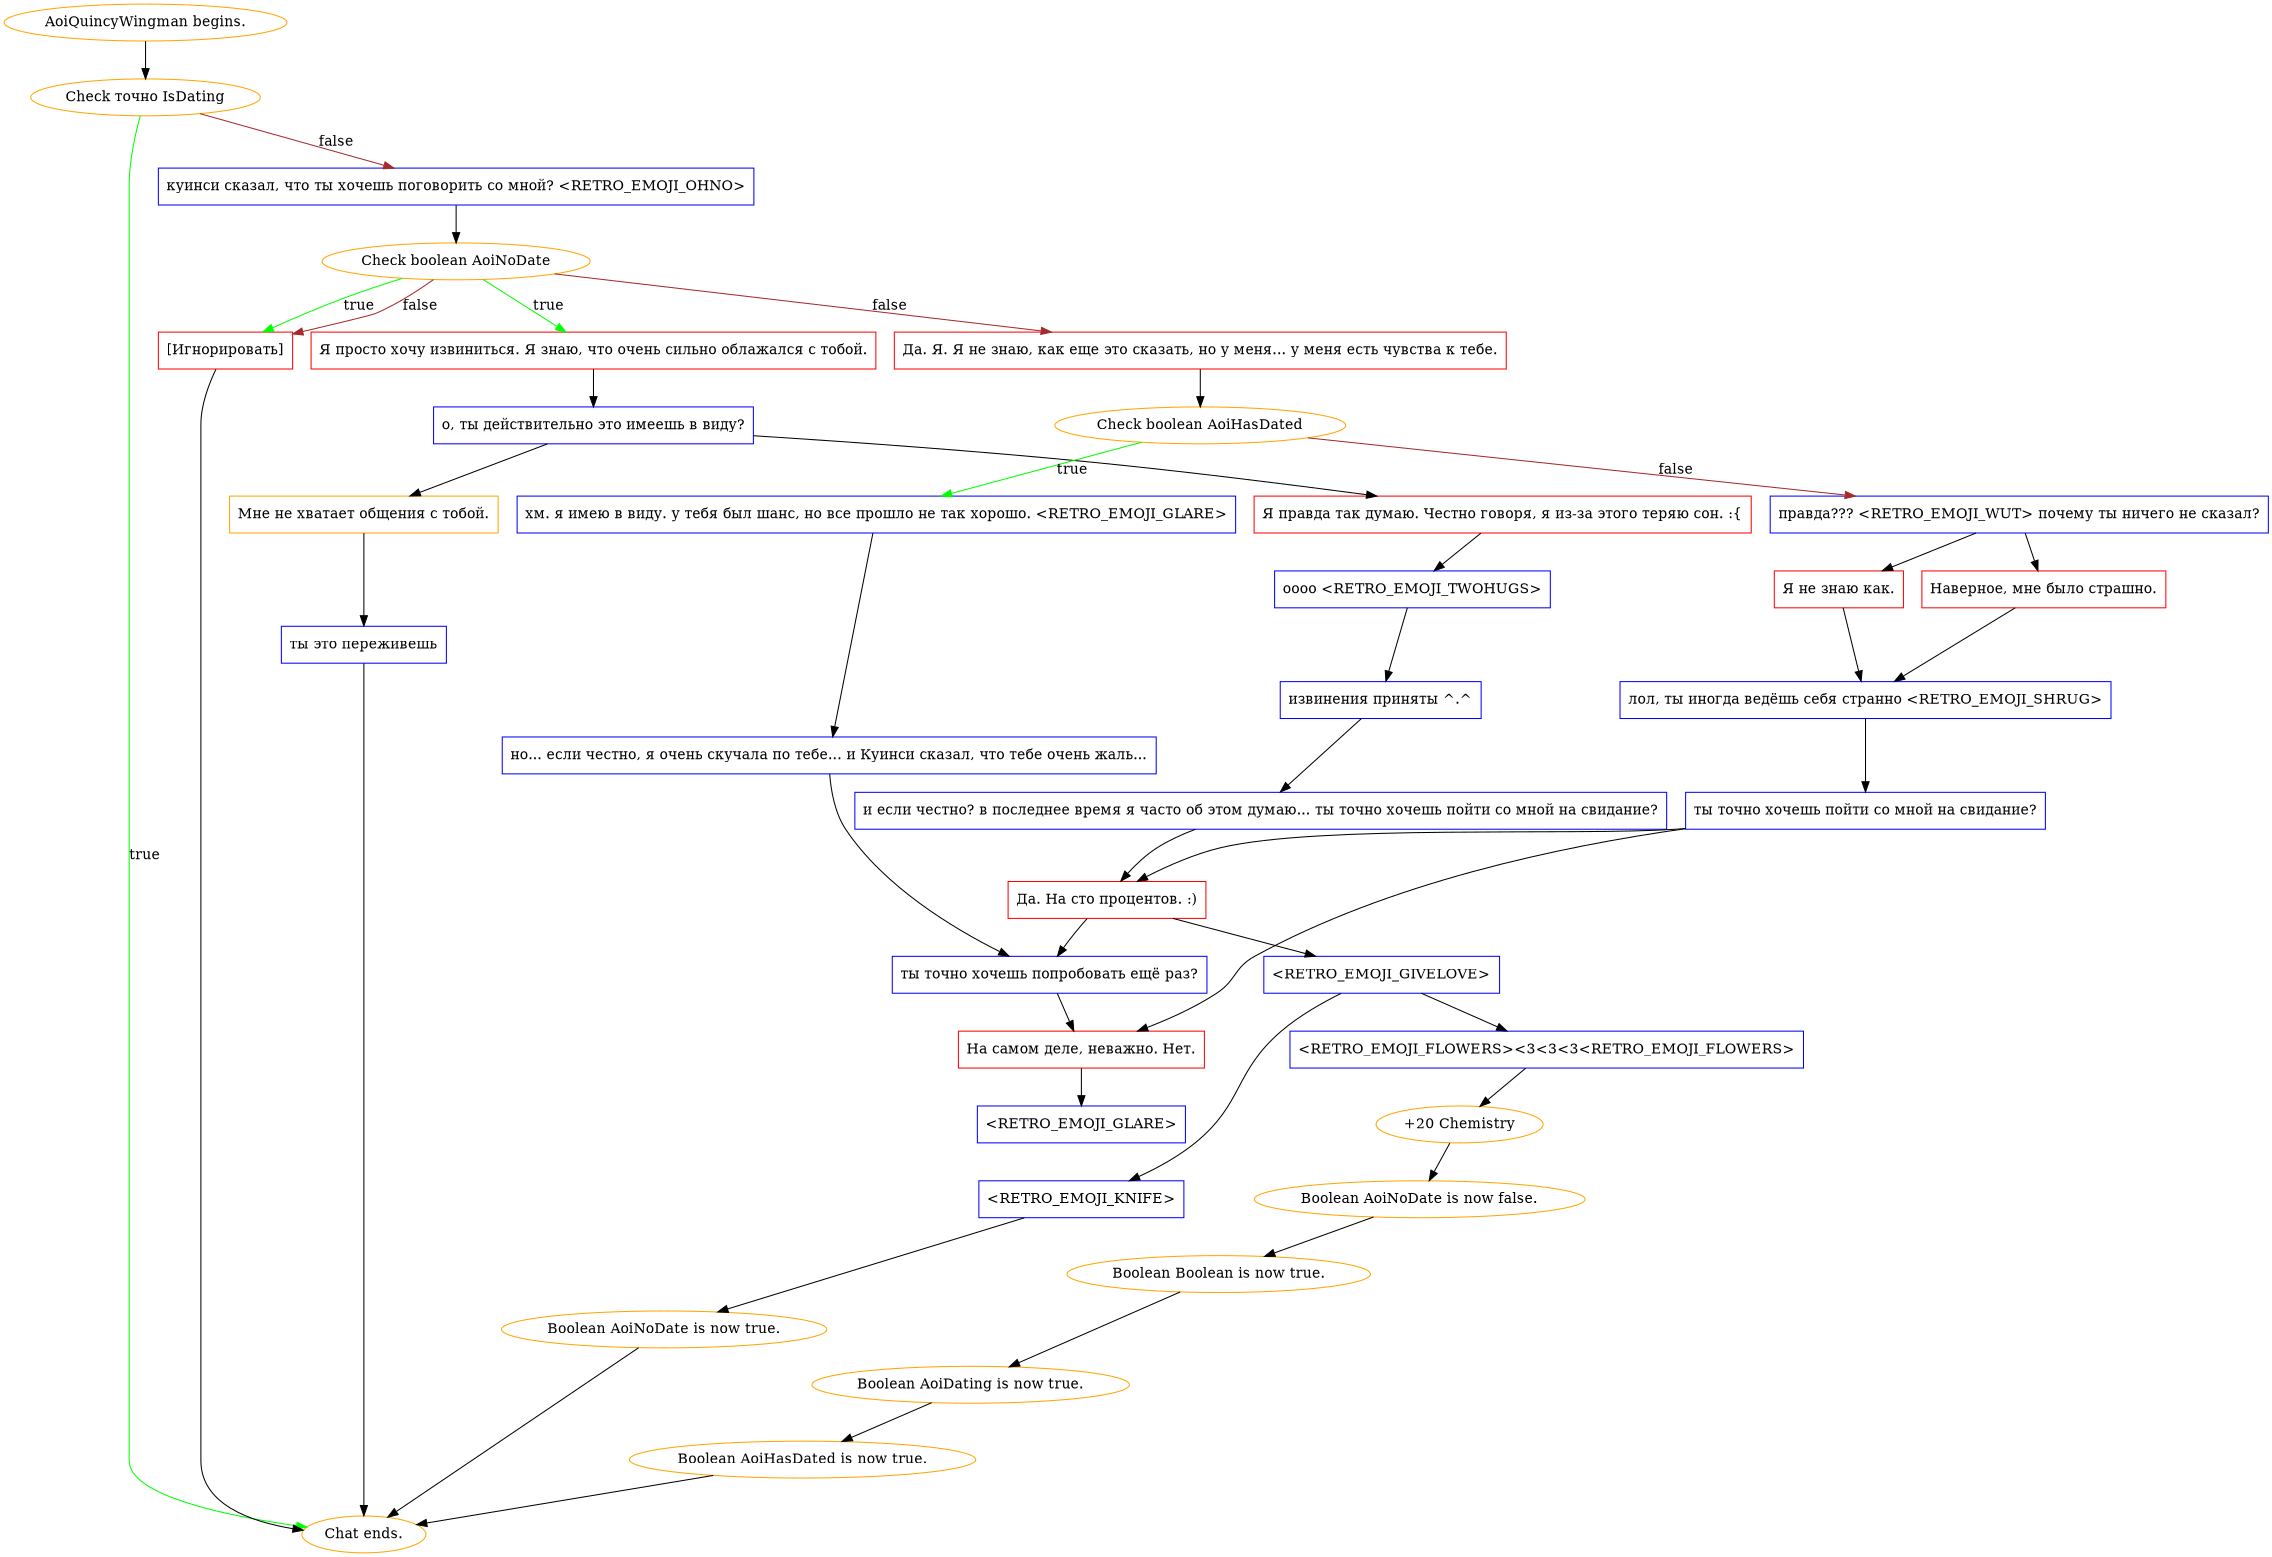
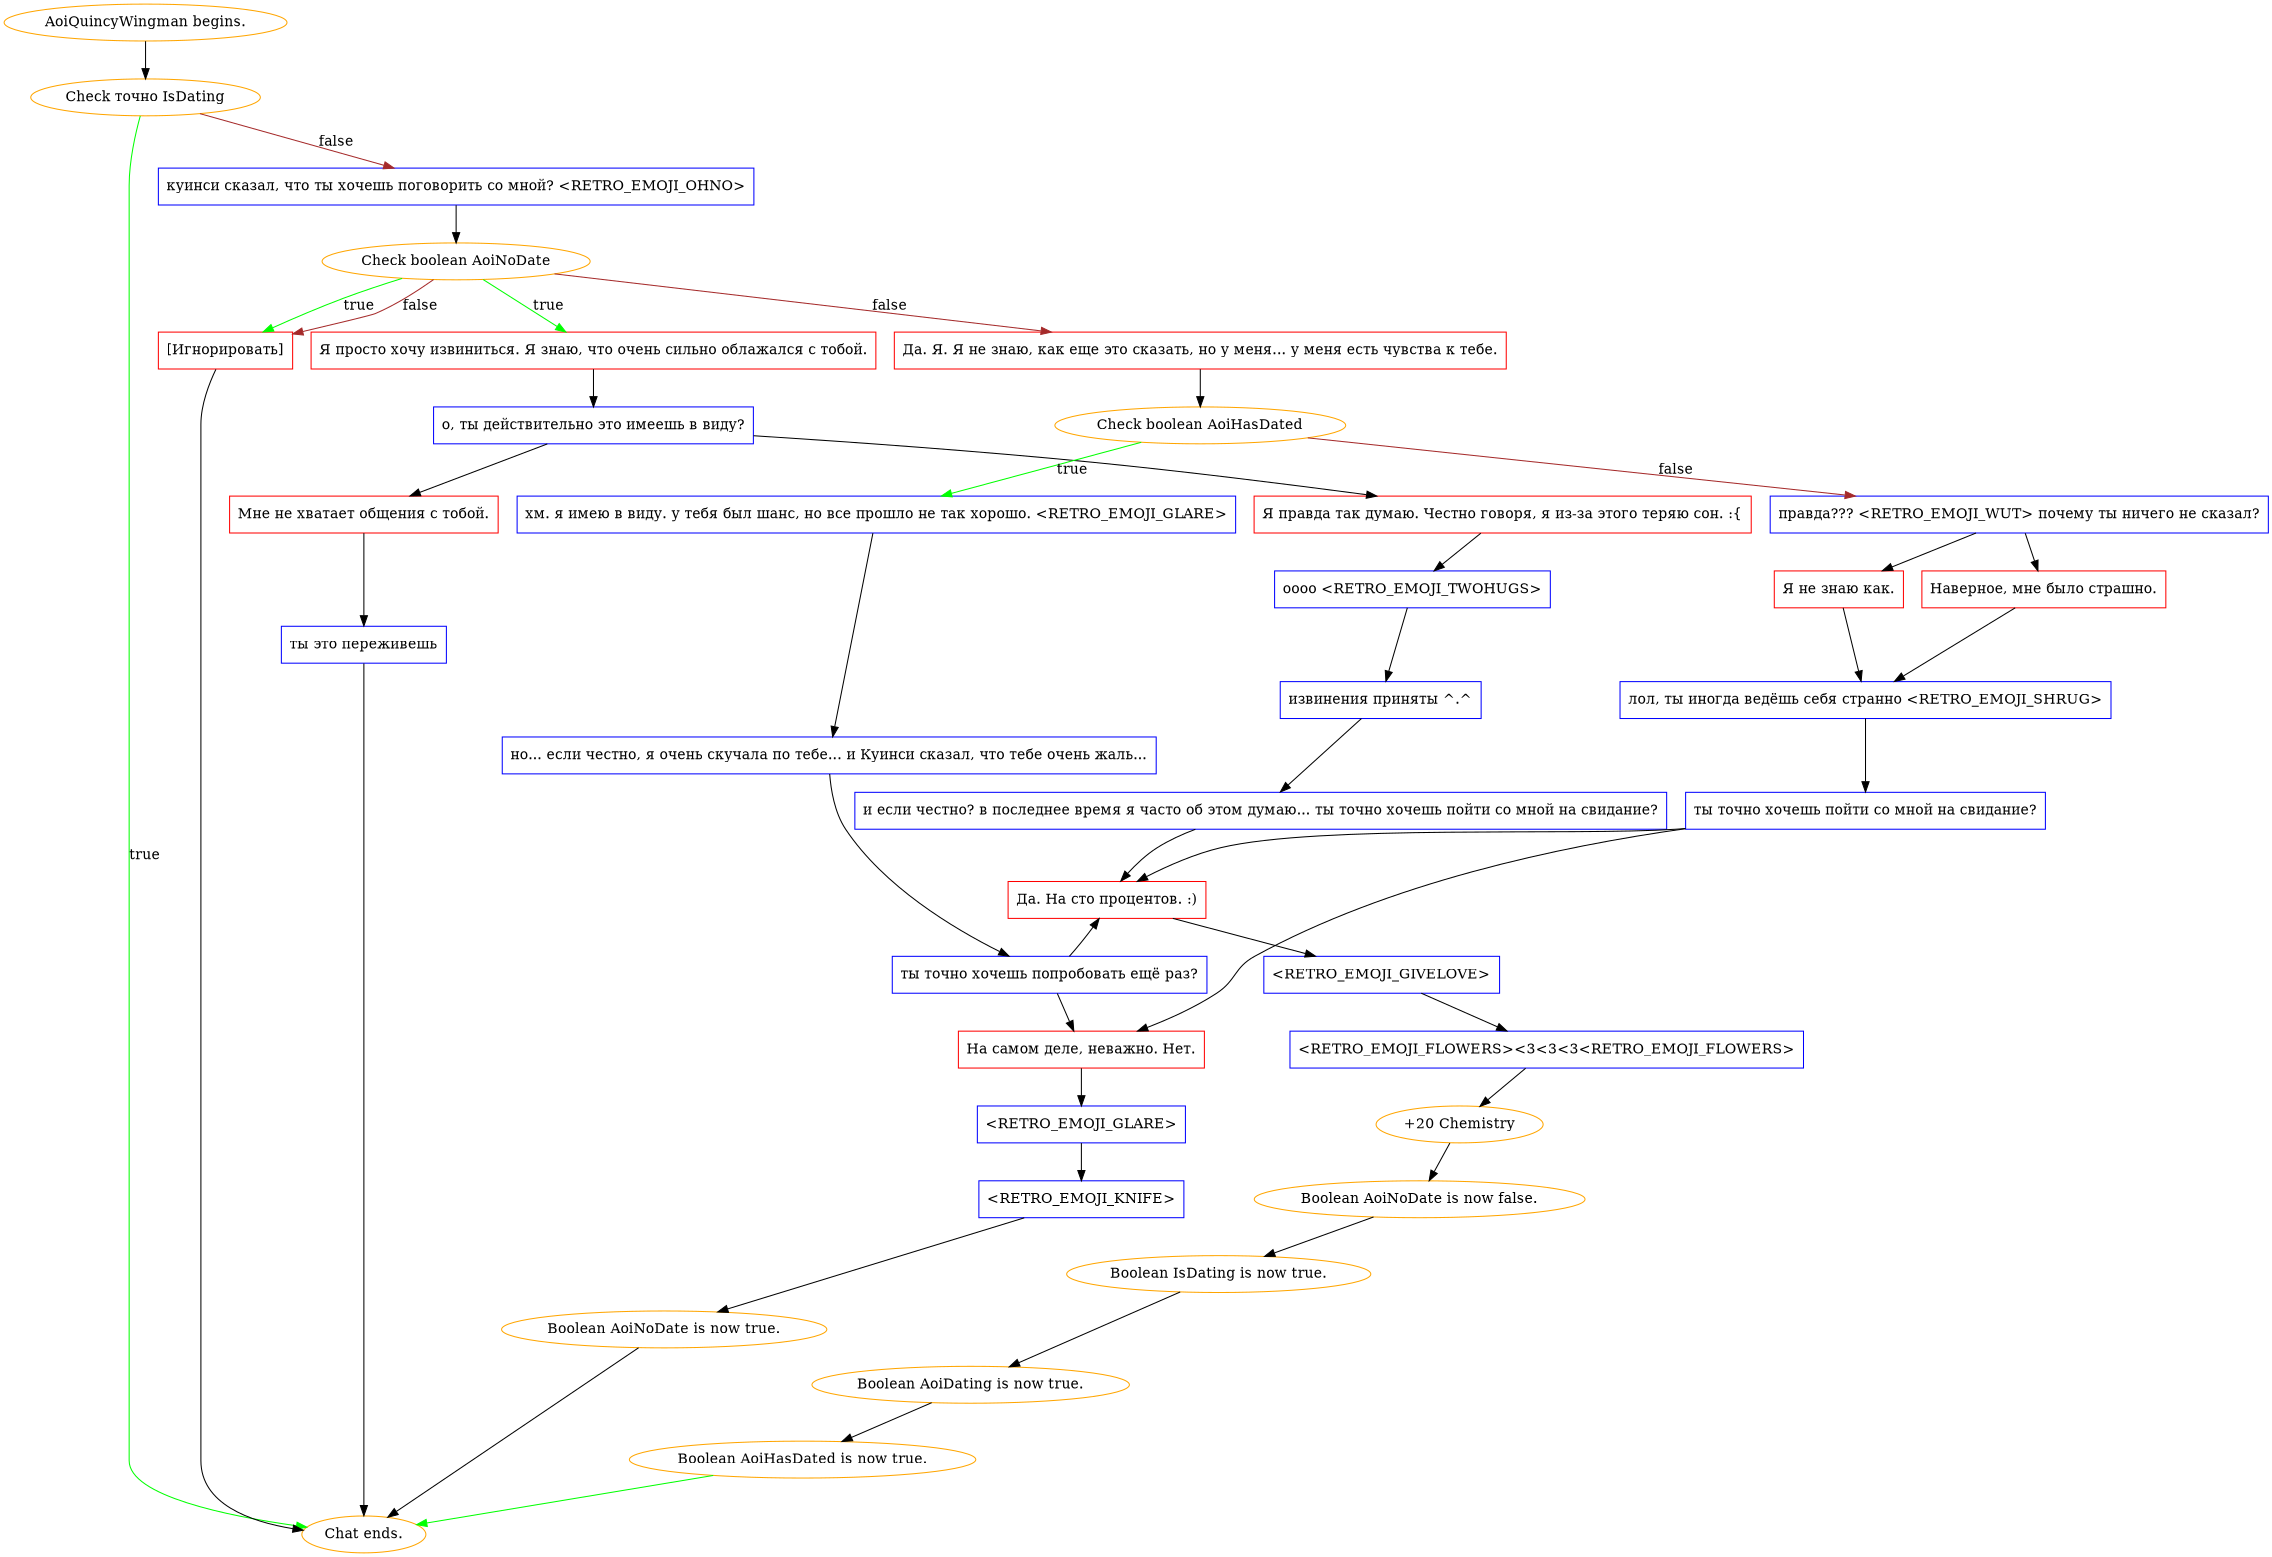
(364, 515) -> (364, 515)
(1075, 933) -> (1082, 942)
(1240, 1085) -> (1081, 1157)
(1219, 1274) -> (1219, 1274)
(570, 1499) -> (570, 1499)
